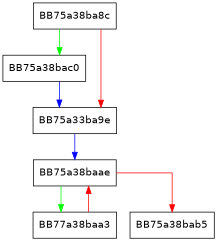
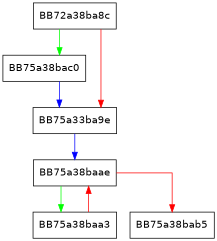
(75, 16) -> (75, 16)
(75, 225) -> (75, 225)
